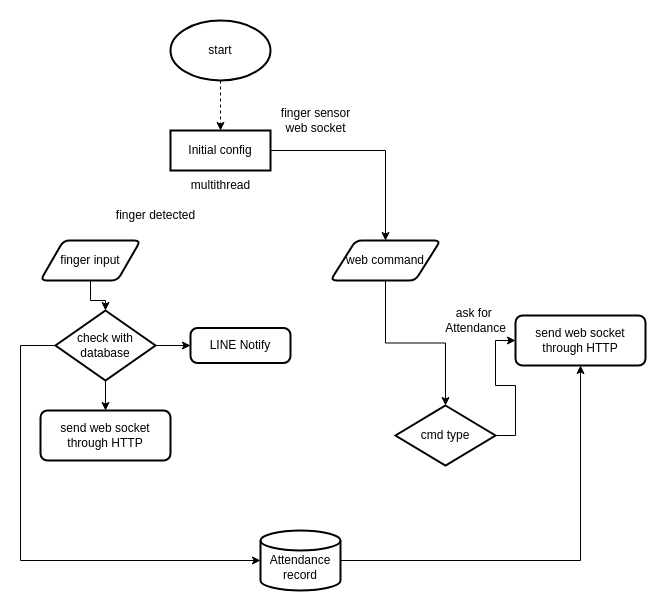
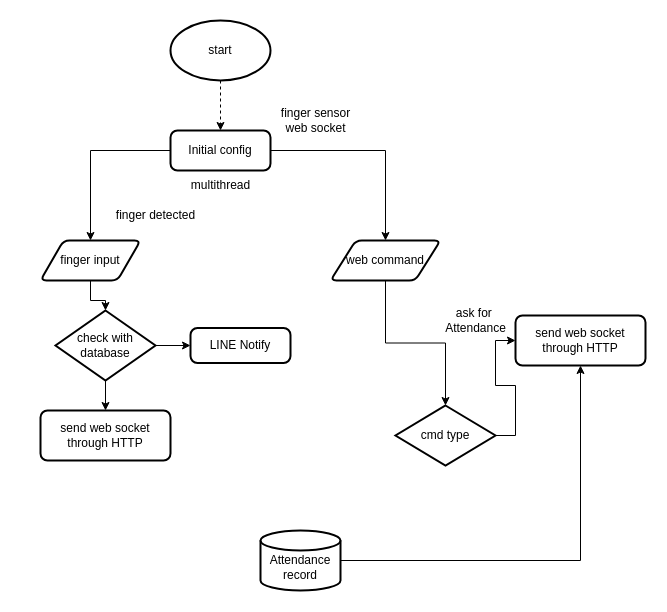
(221, 151) -> (221, 151)
none -> (91, 152)
(21, 553) -> none
